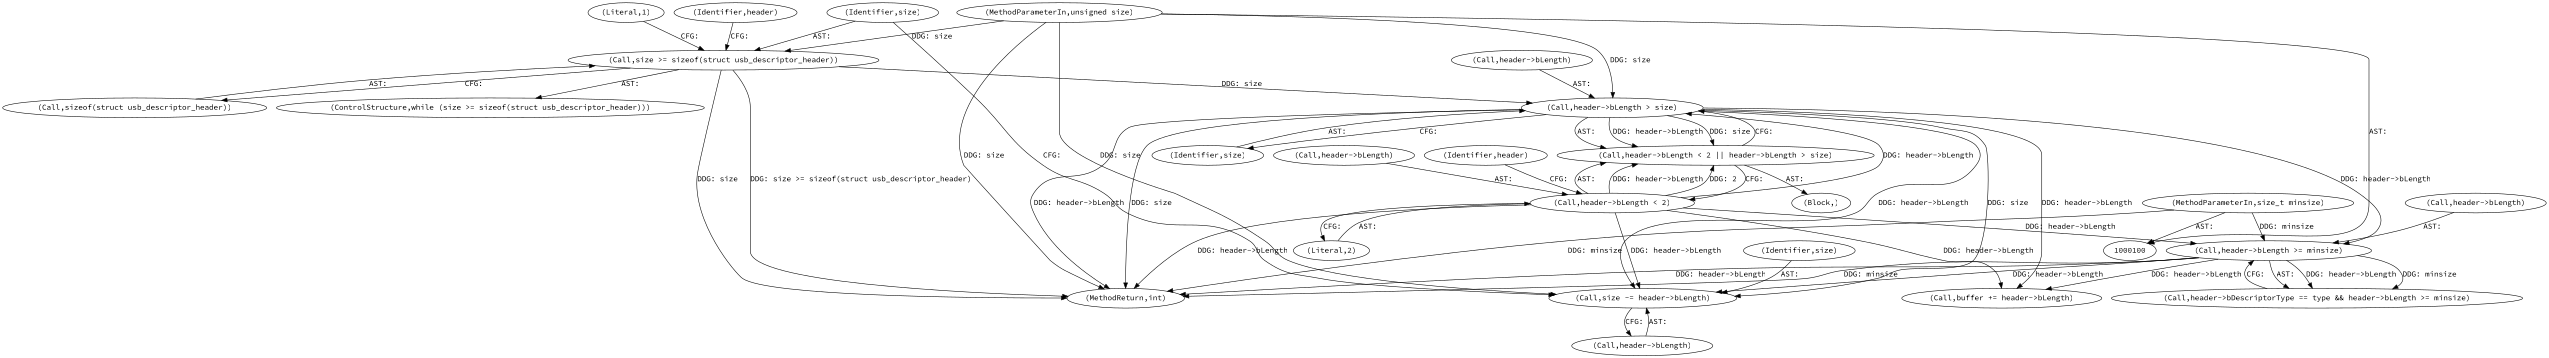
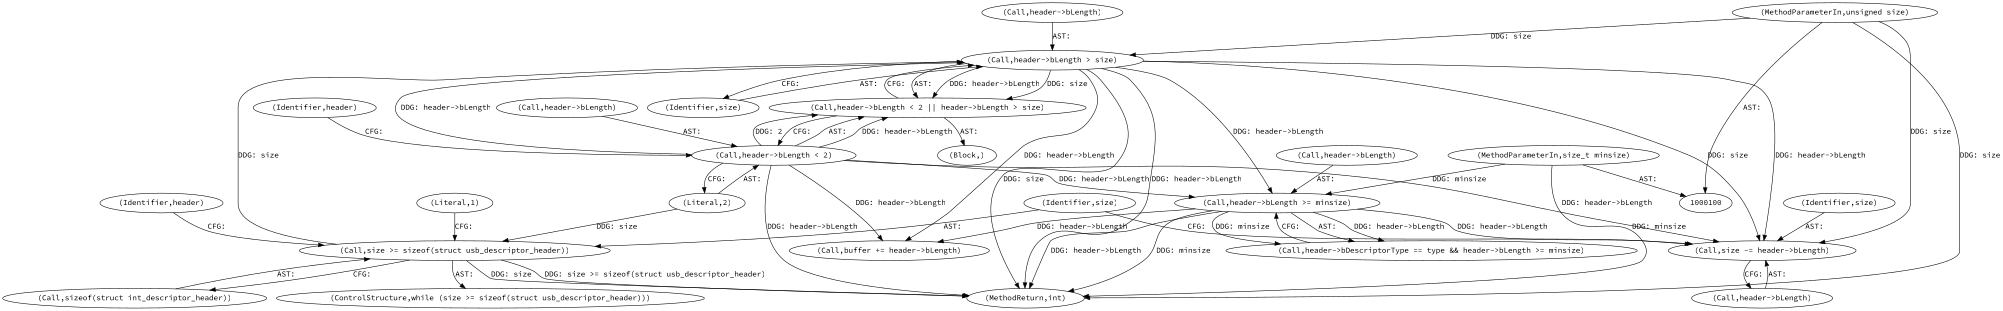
(897, 36) -> (593, 225)
(135, 108) -> (135, 298)
